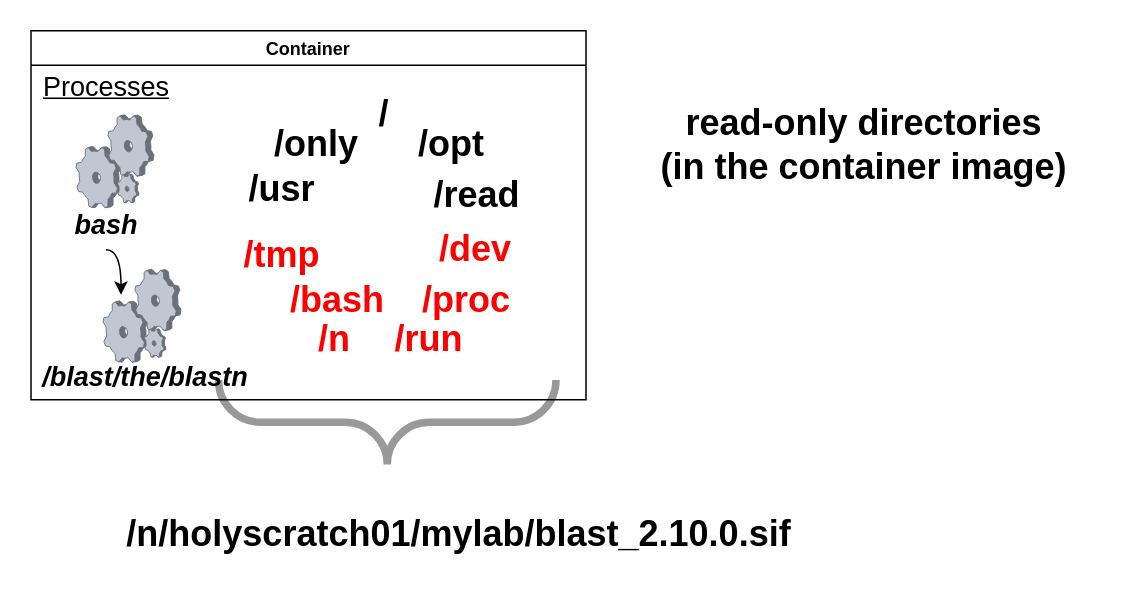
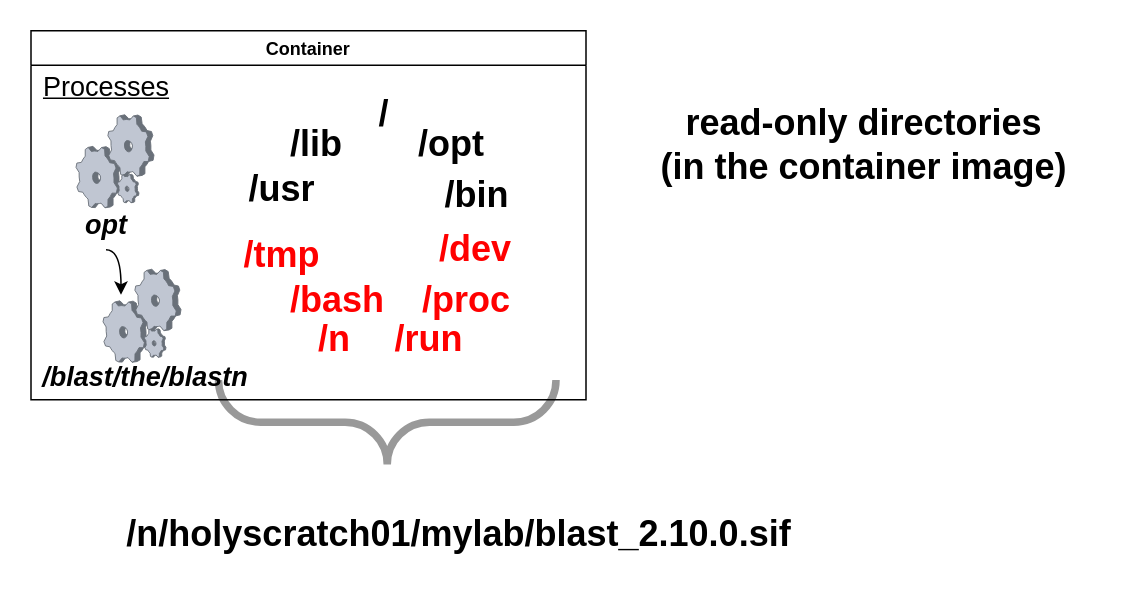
(317, 145) -> (317, 145)
(477, 196) -> (477, 196)
(107, 223) -> (107, 223)
